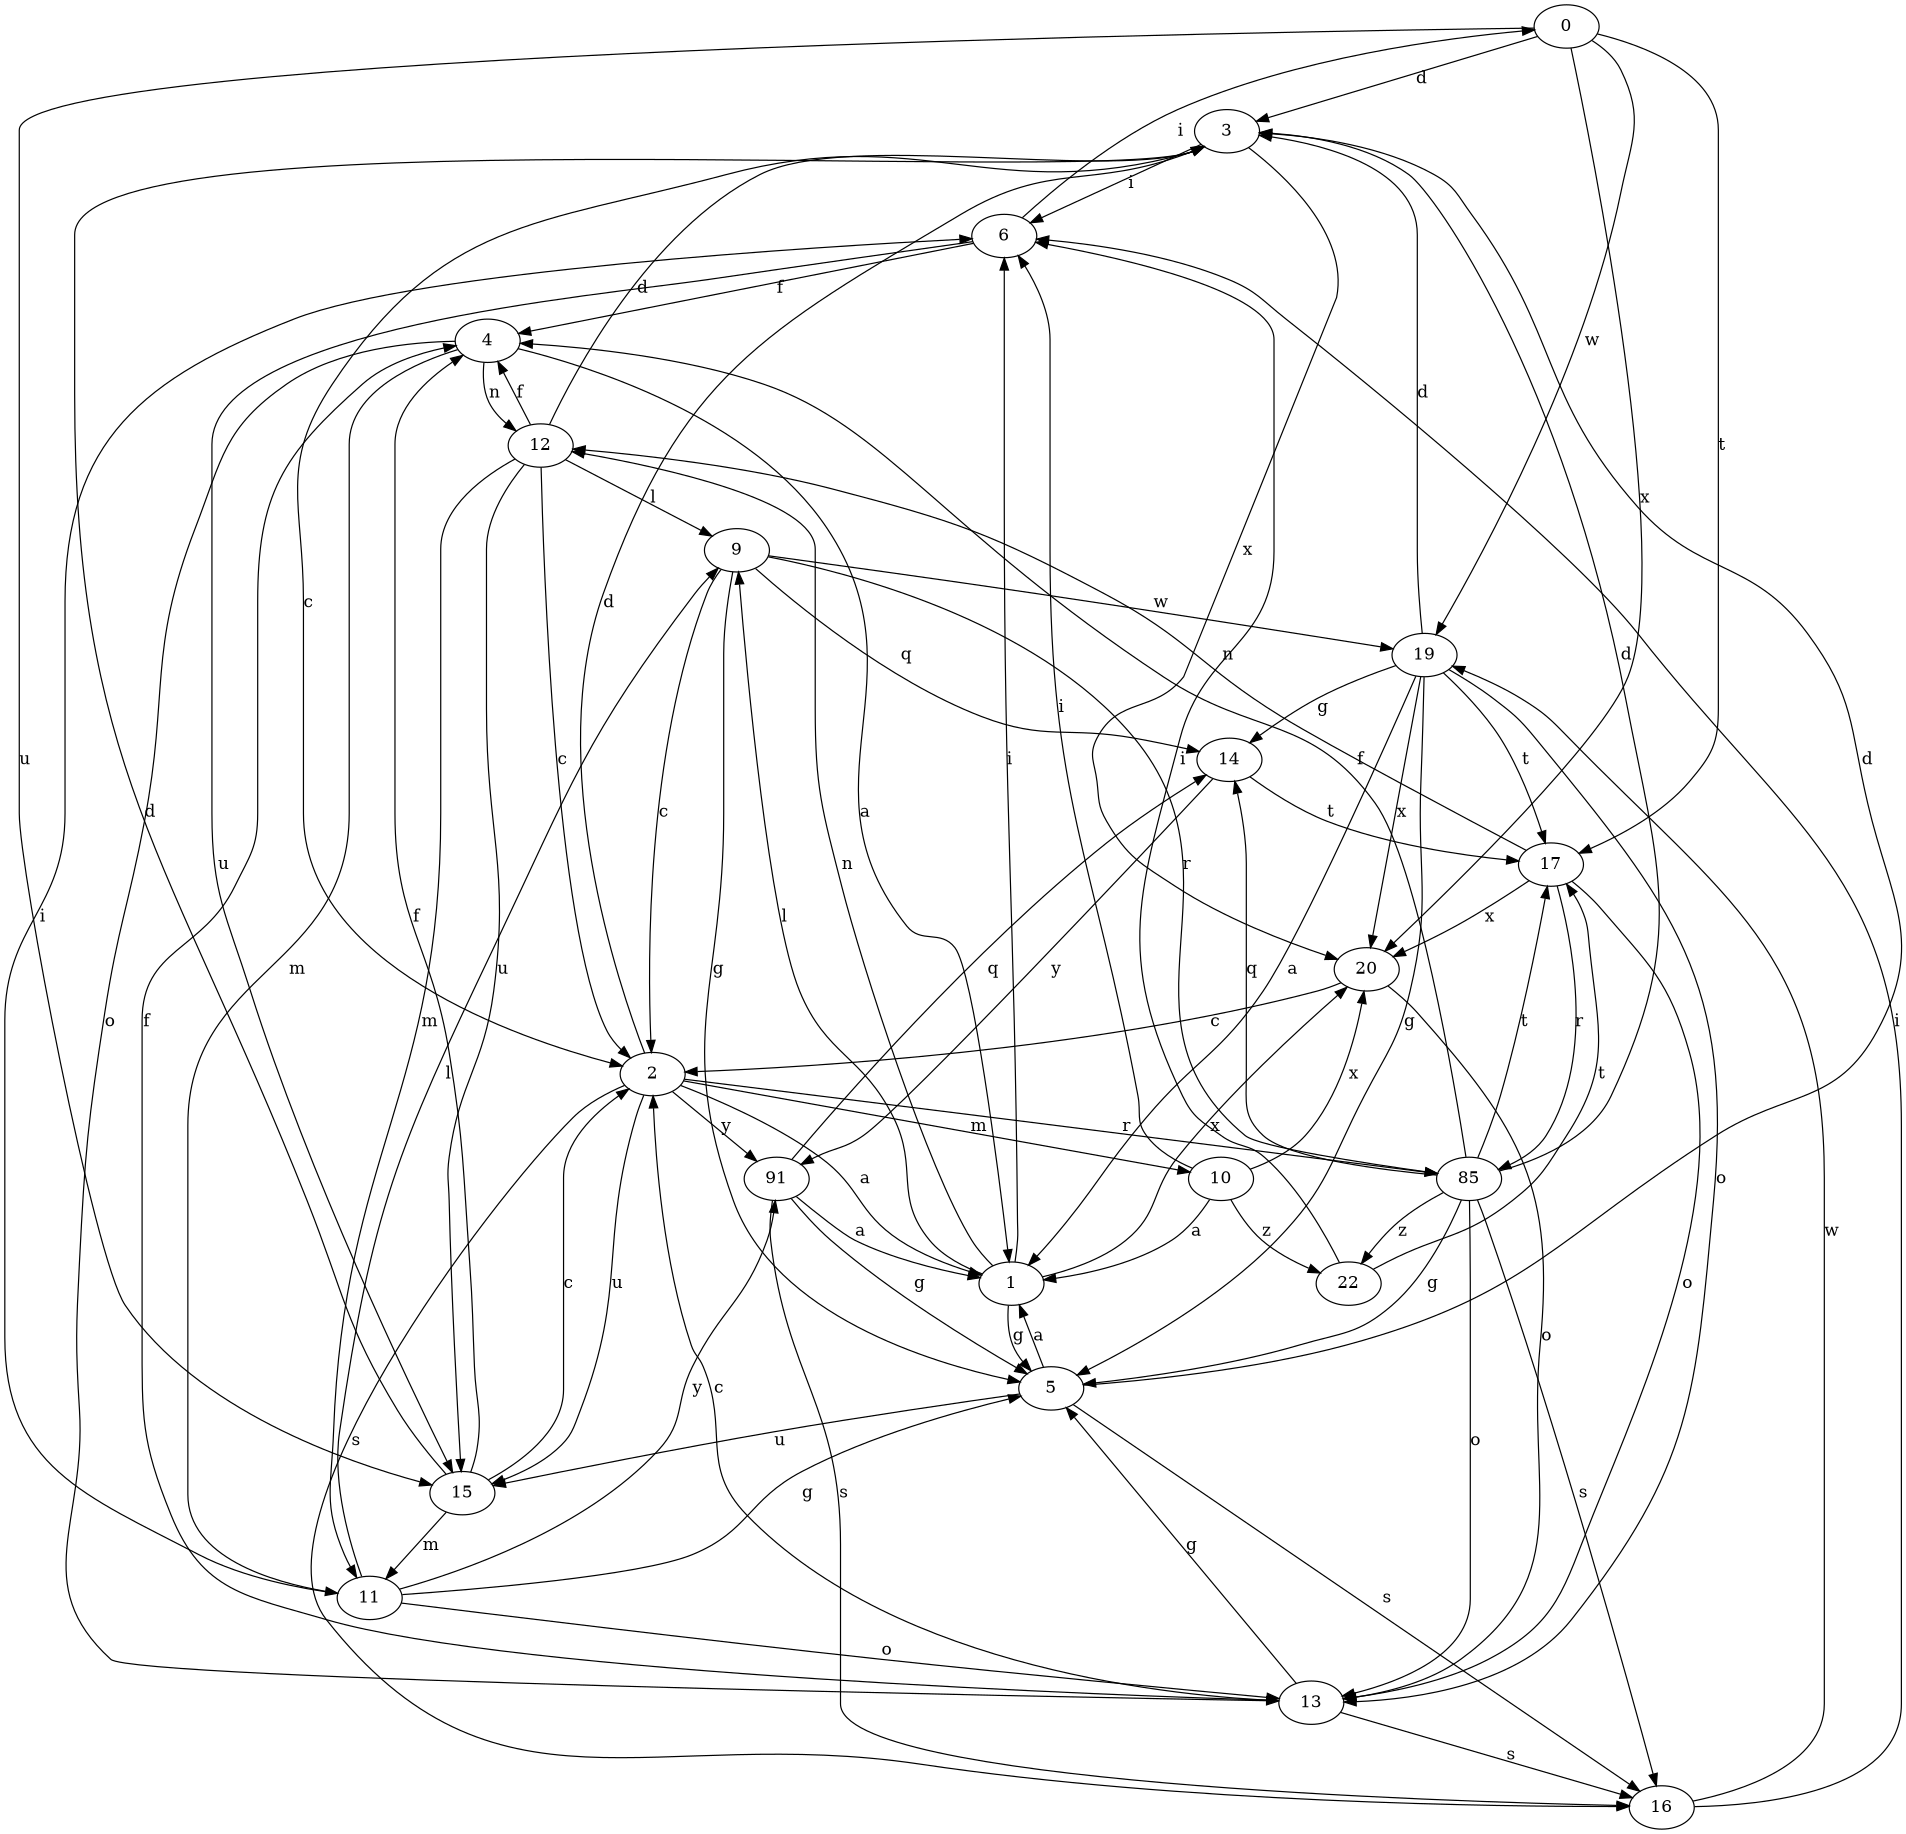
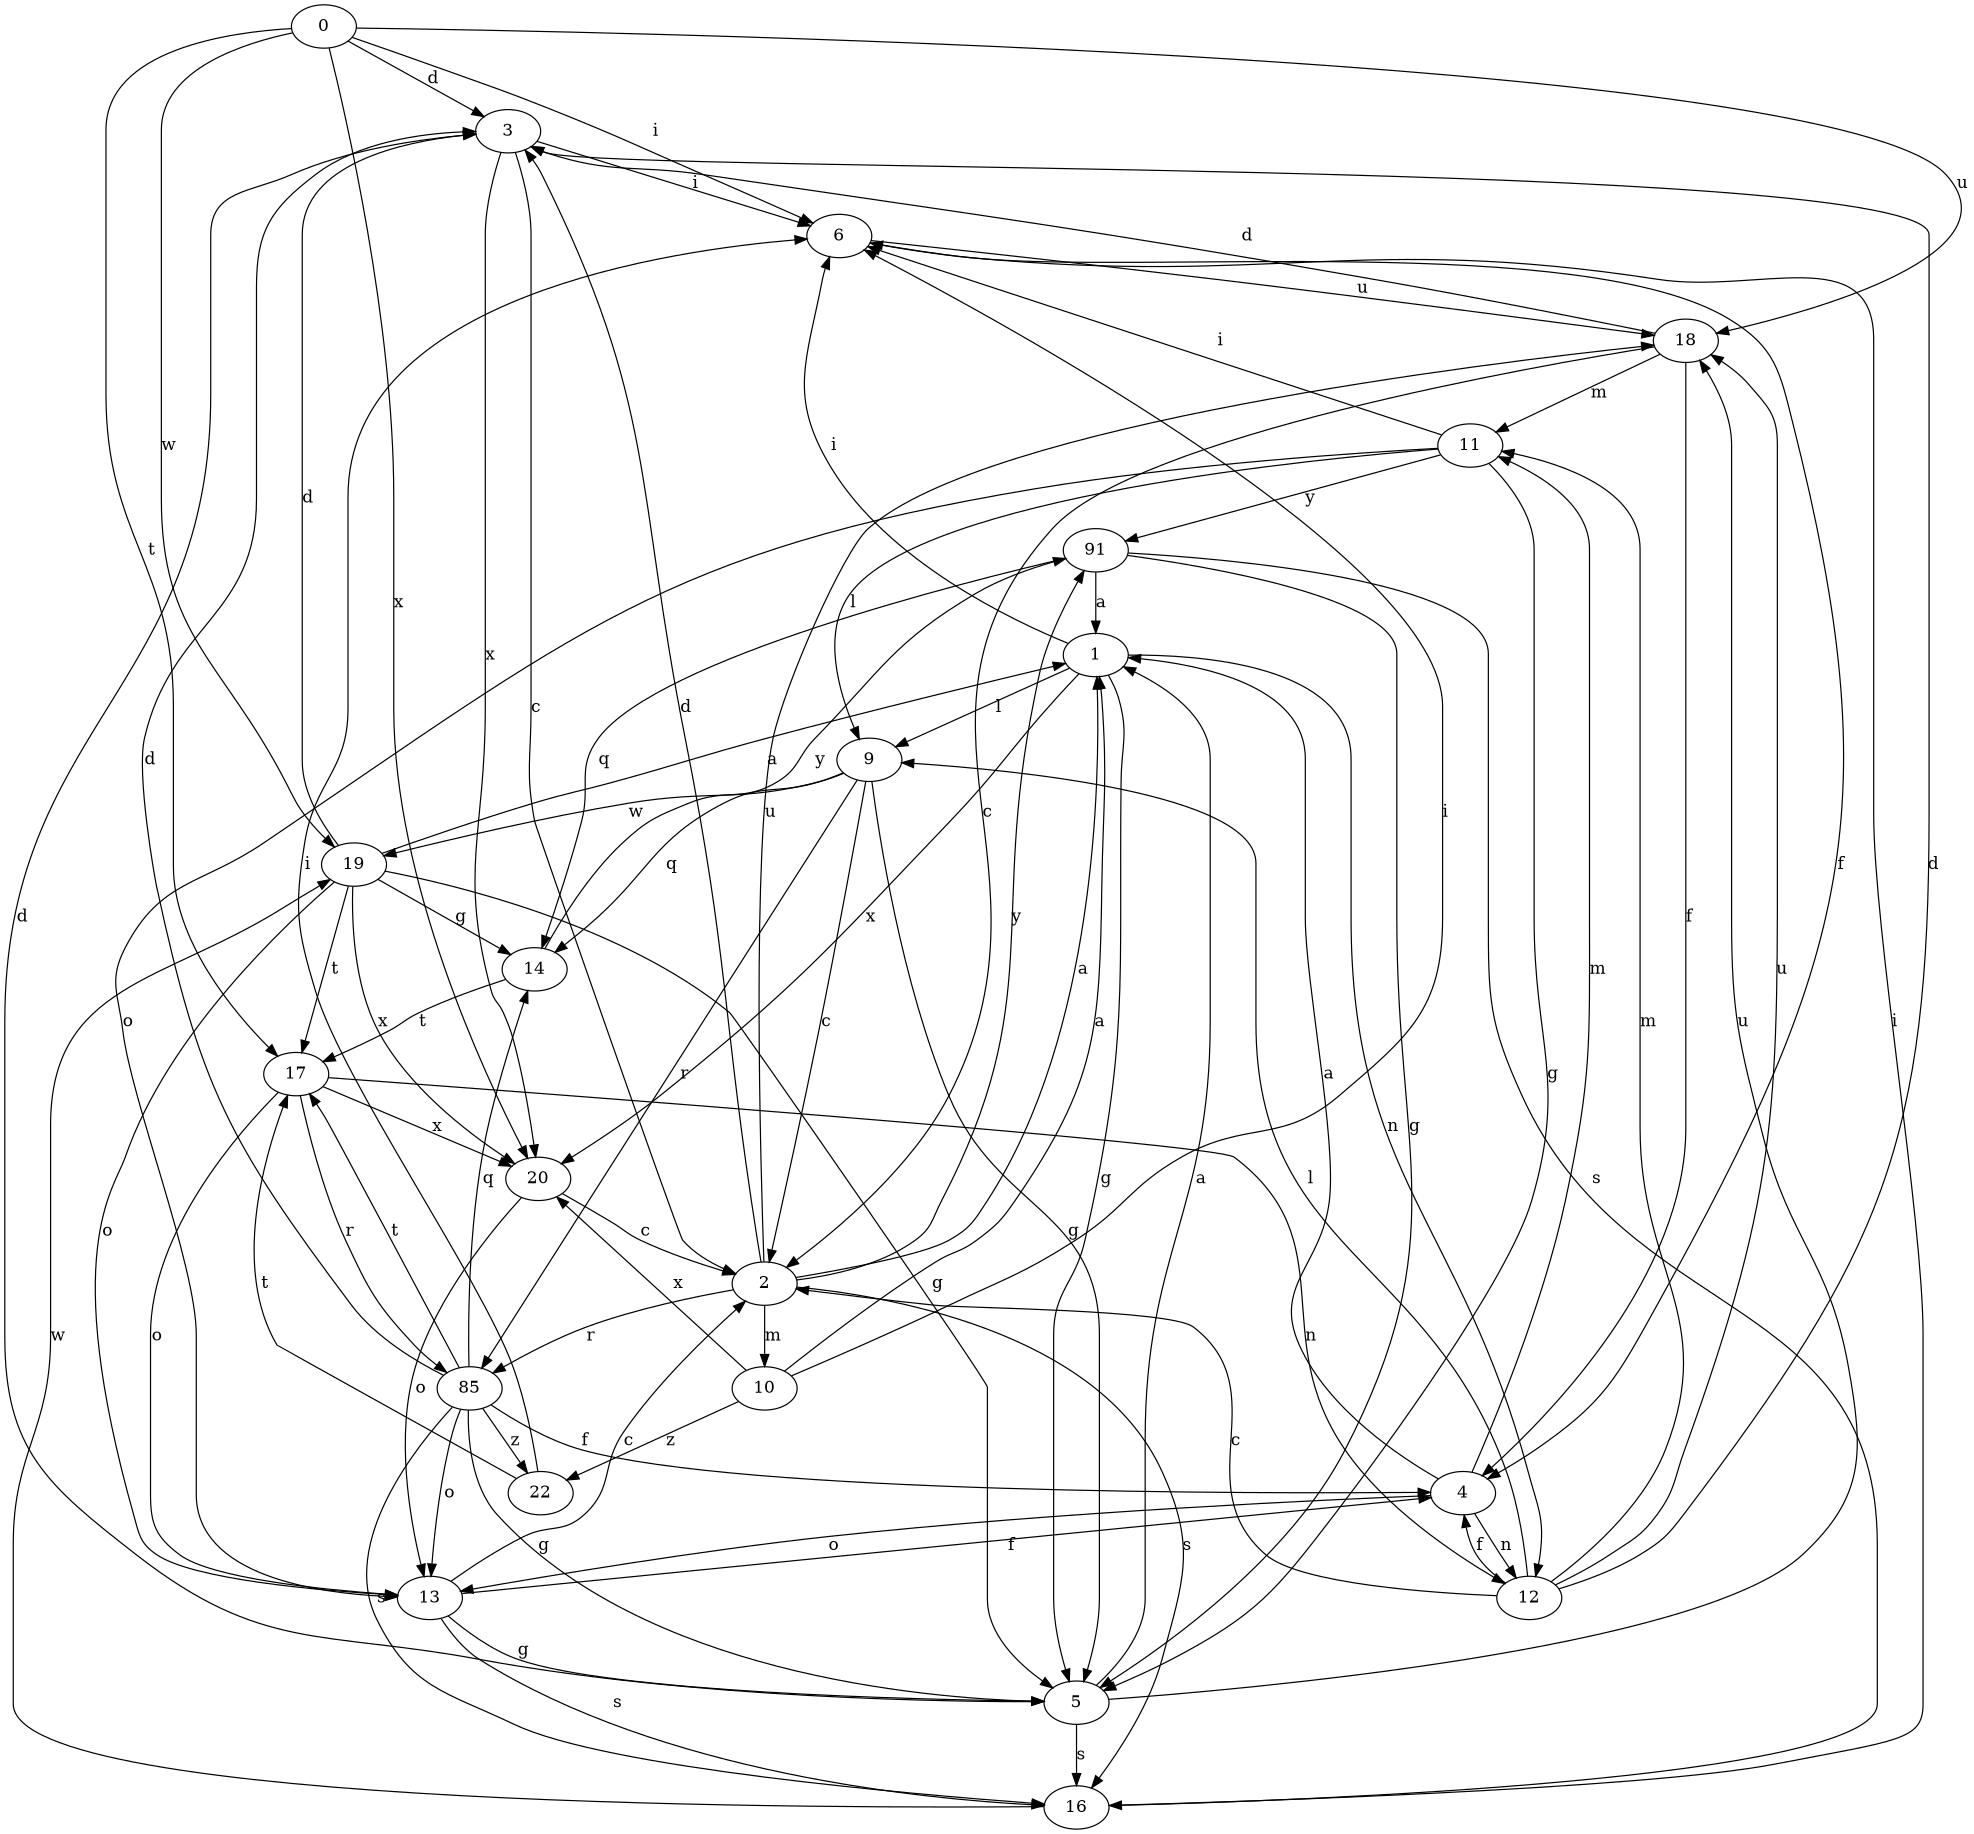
(1255, 81) -> (580, 121)
(462, 1493) -> (1686, 341)
